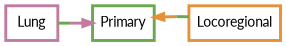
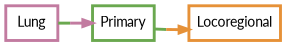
(176, 17) -> (167, 29)
